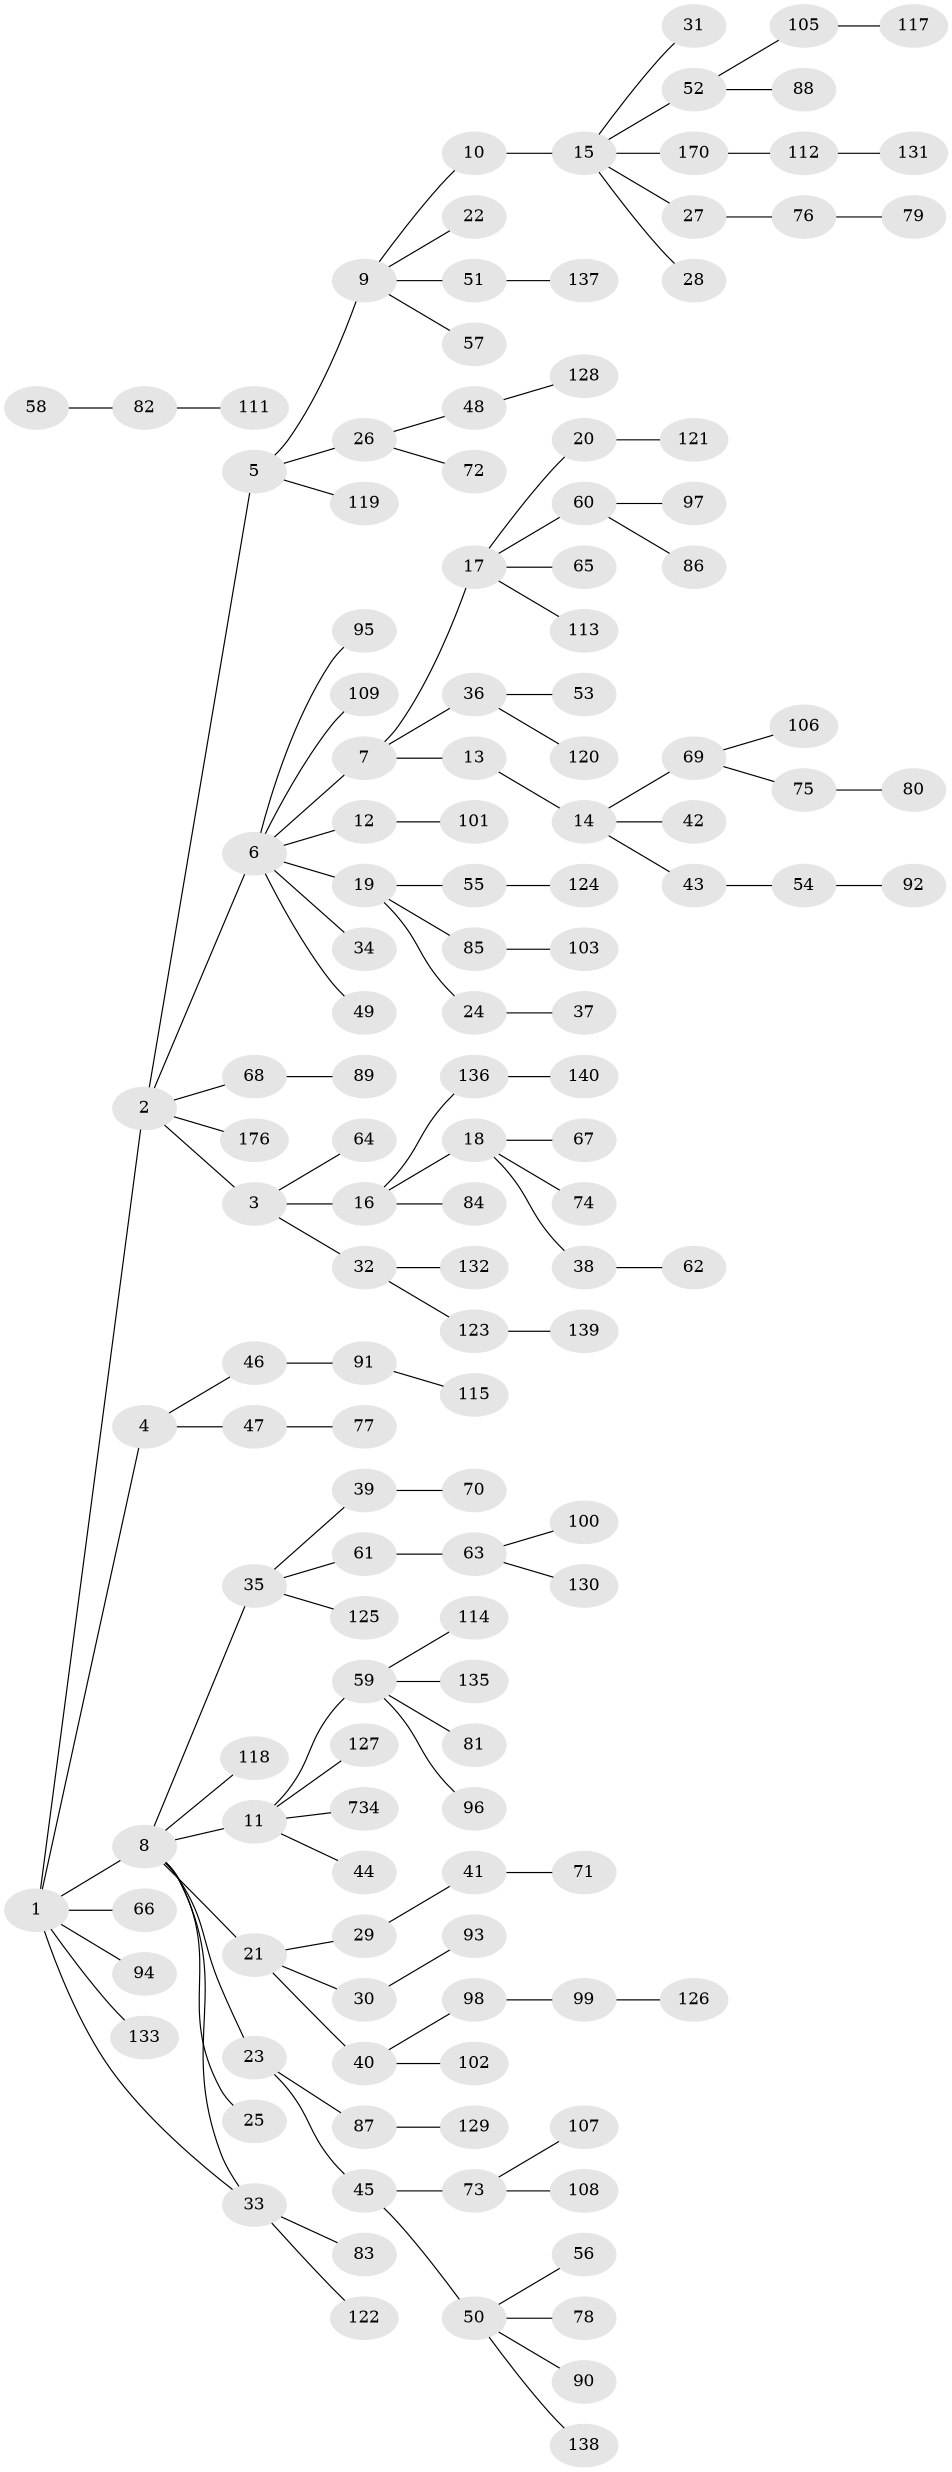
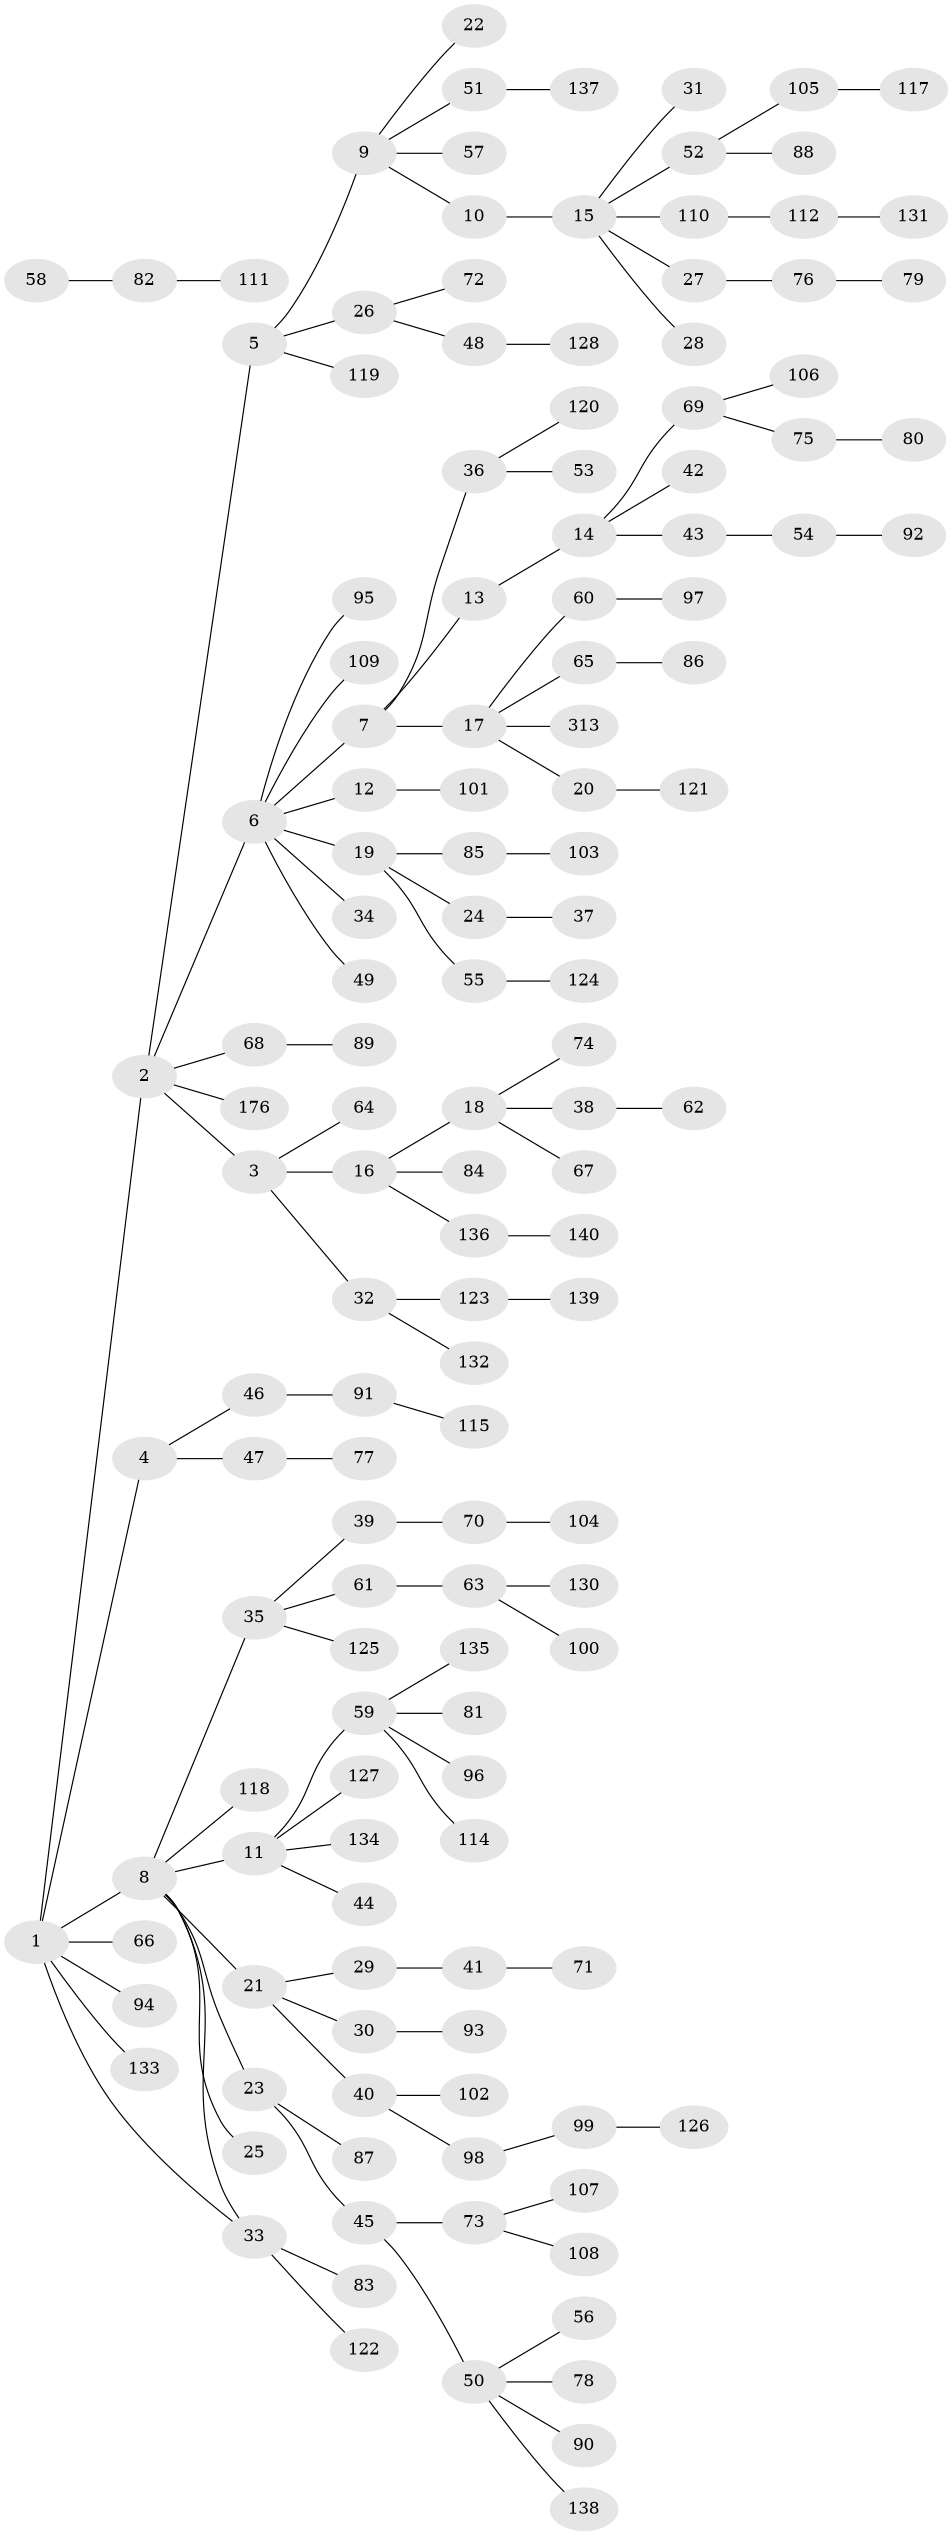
(694, 153) -> (694, 217)
(639, 535) -> (639, 663)
(584, 631) -> (584, 726)
none -> (584, 1522)
(364, 1809) -> (364, 1841)
(474, 2127) -> none
